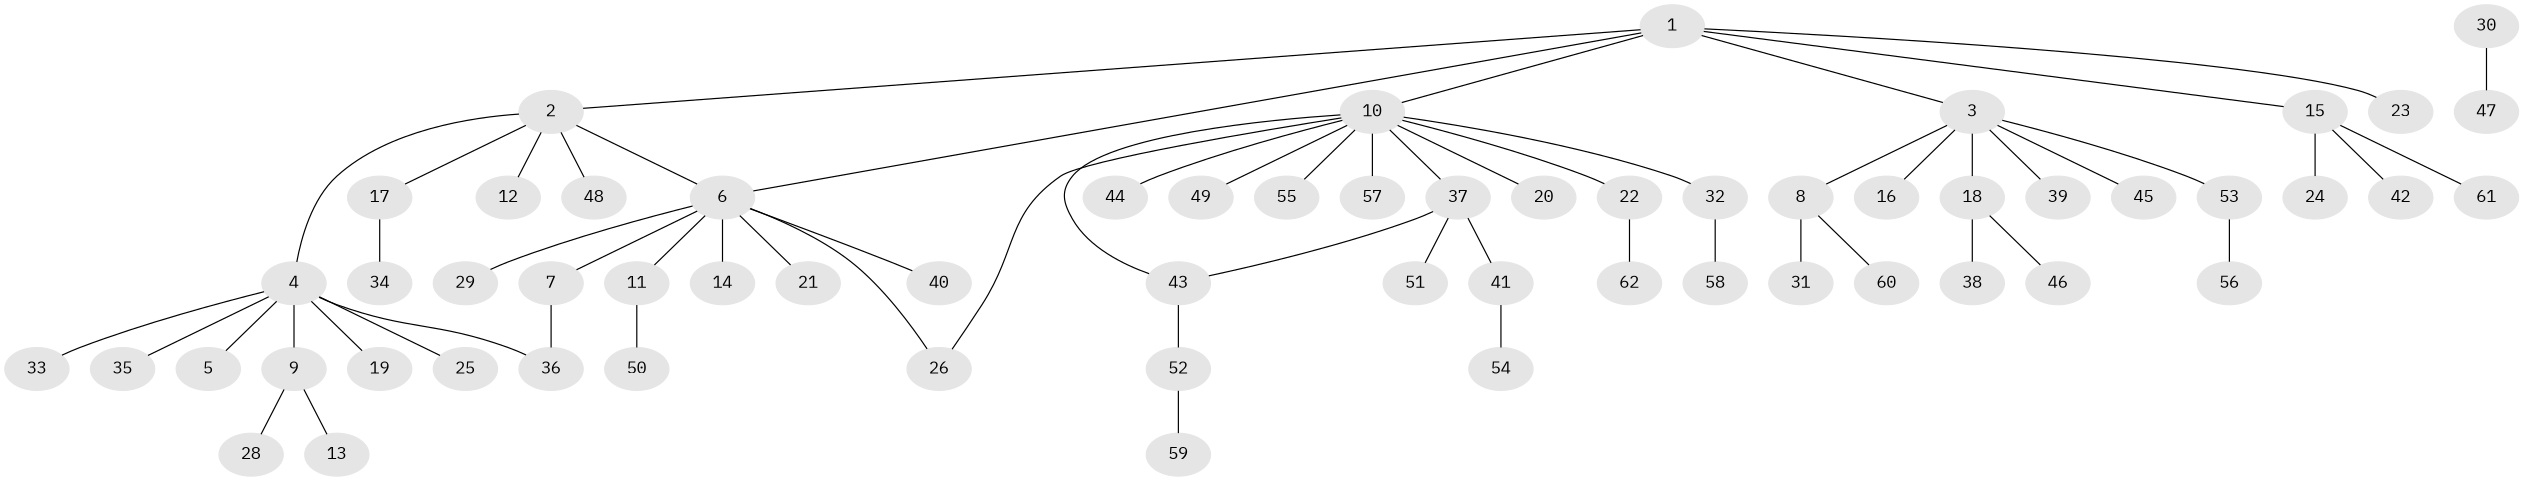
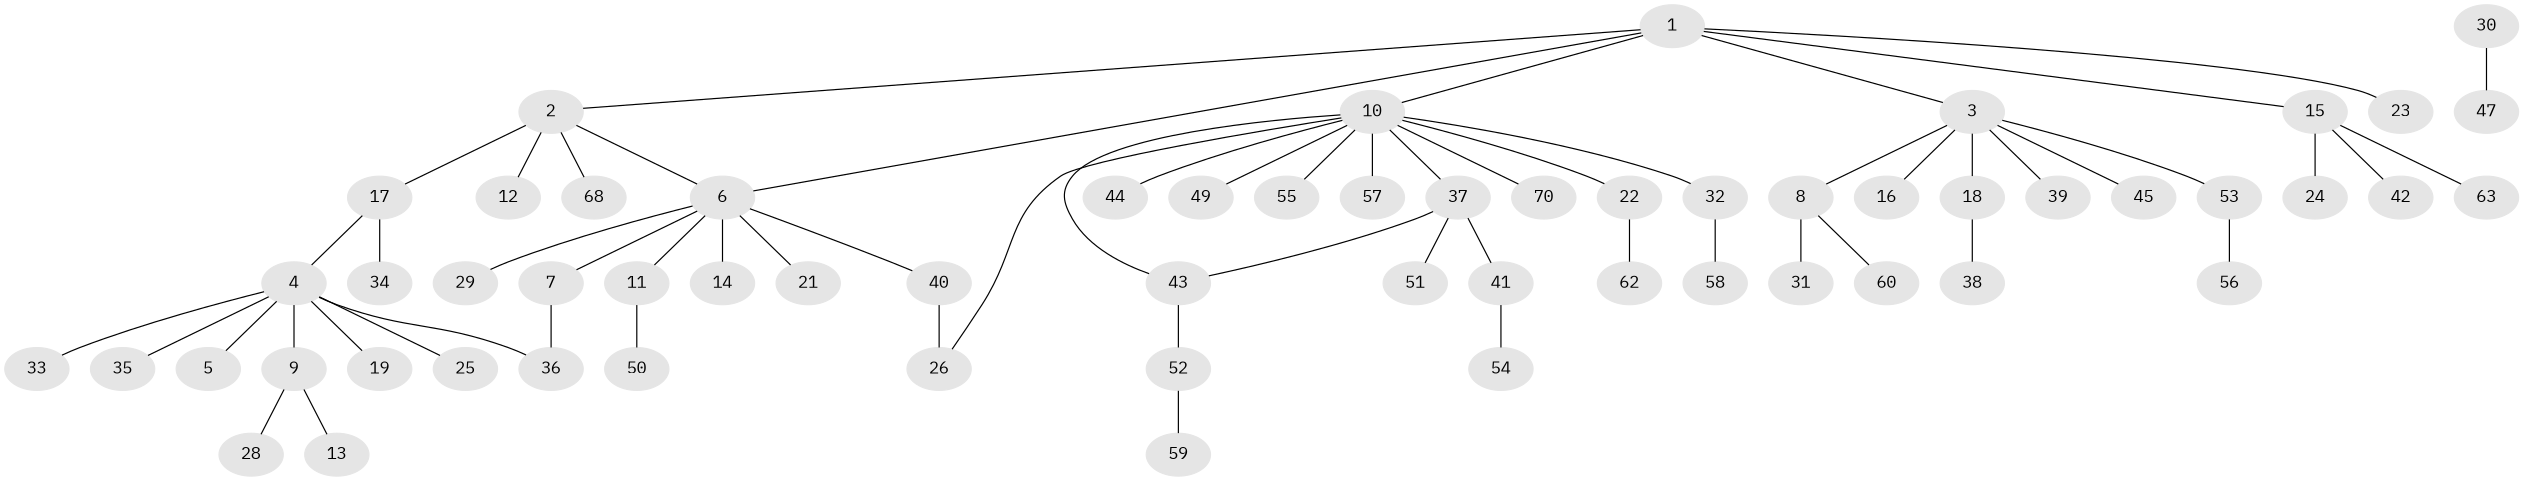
(378, 149) -> (337, 240)
(594, 198) -> (594, 198)
(1544, 198) -> (1544, 198)
(2486, 198) -> (2486, 198)
(852, 262) -> (939, 326)
(2058, 283) -> none
